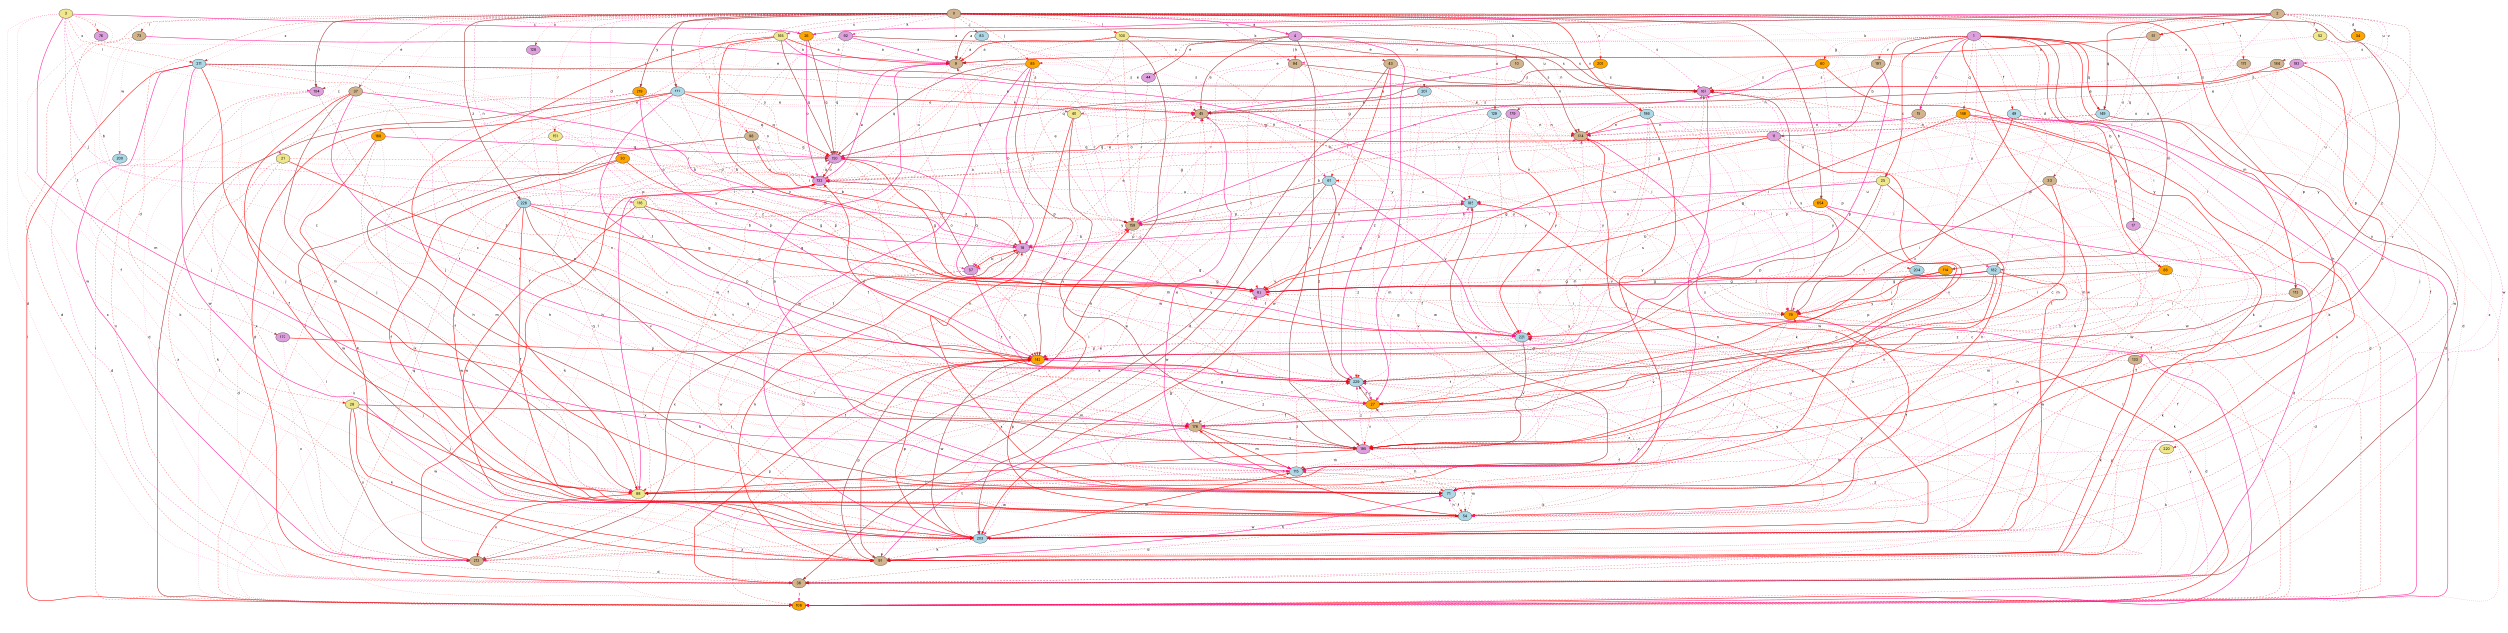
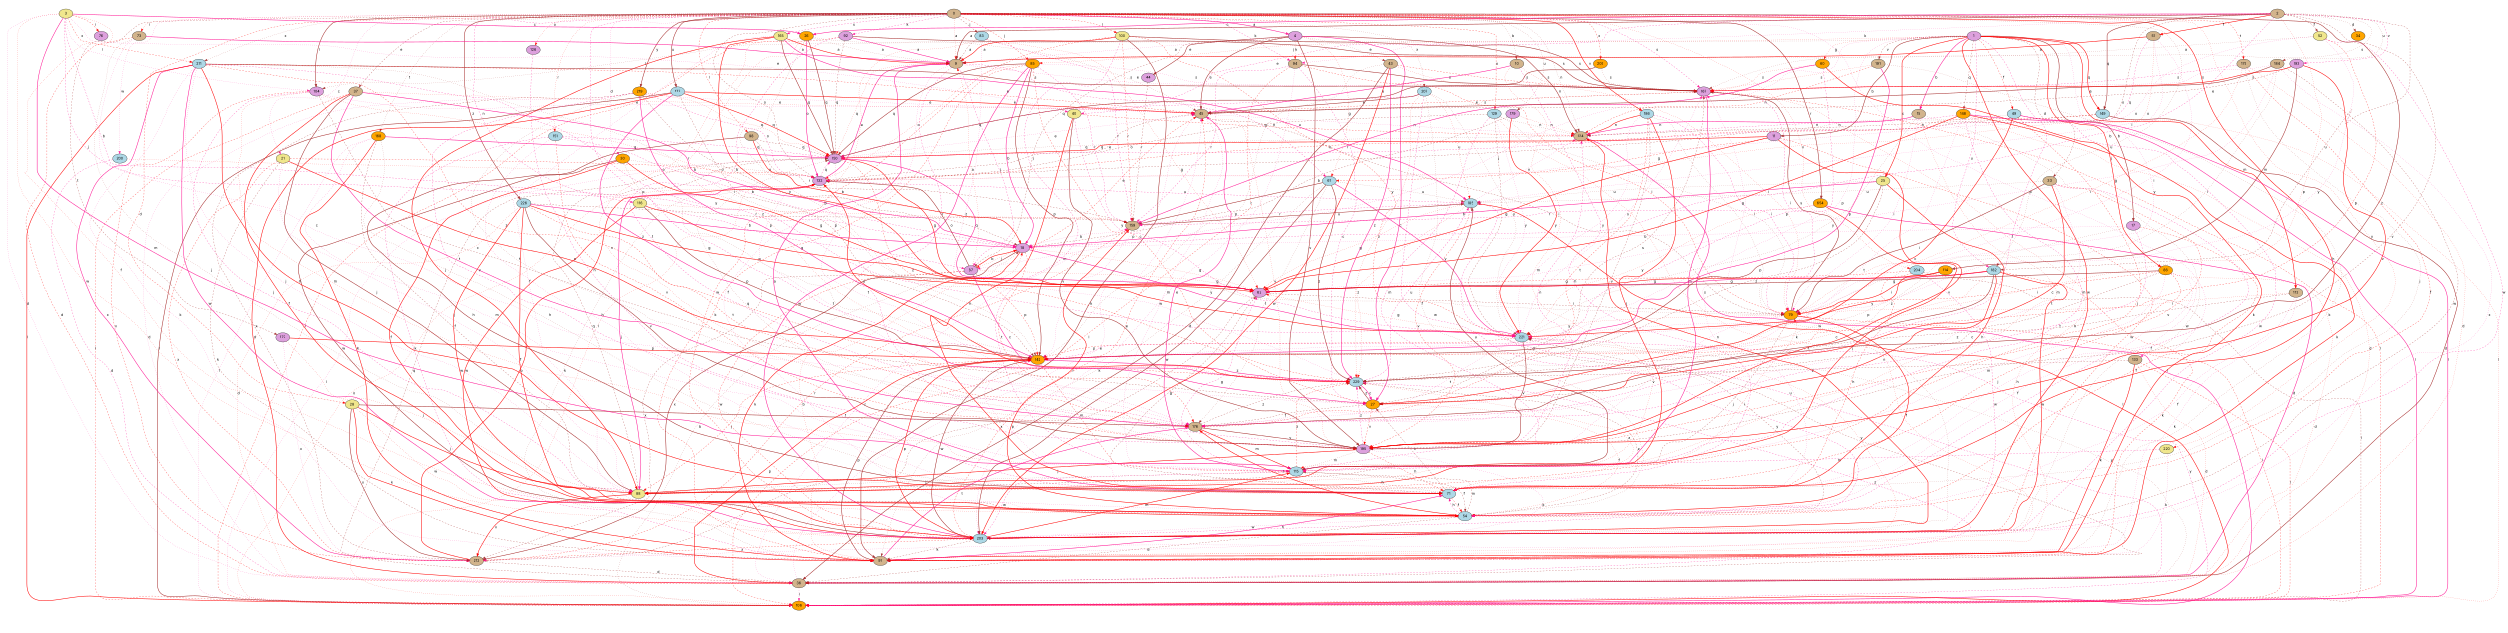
(555, 136) -> (555, 136)
(829, 169) -> none
(2166, 173) -> (2175, 241)
